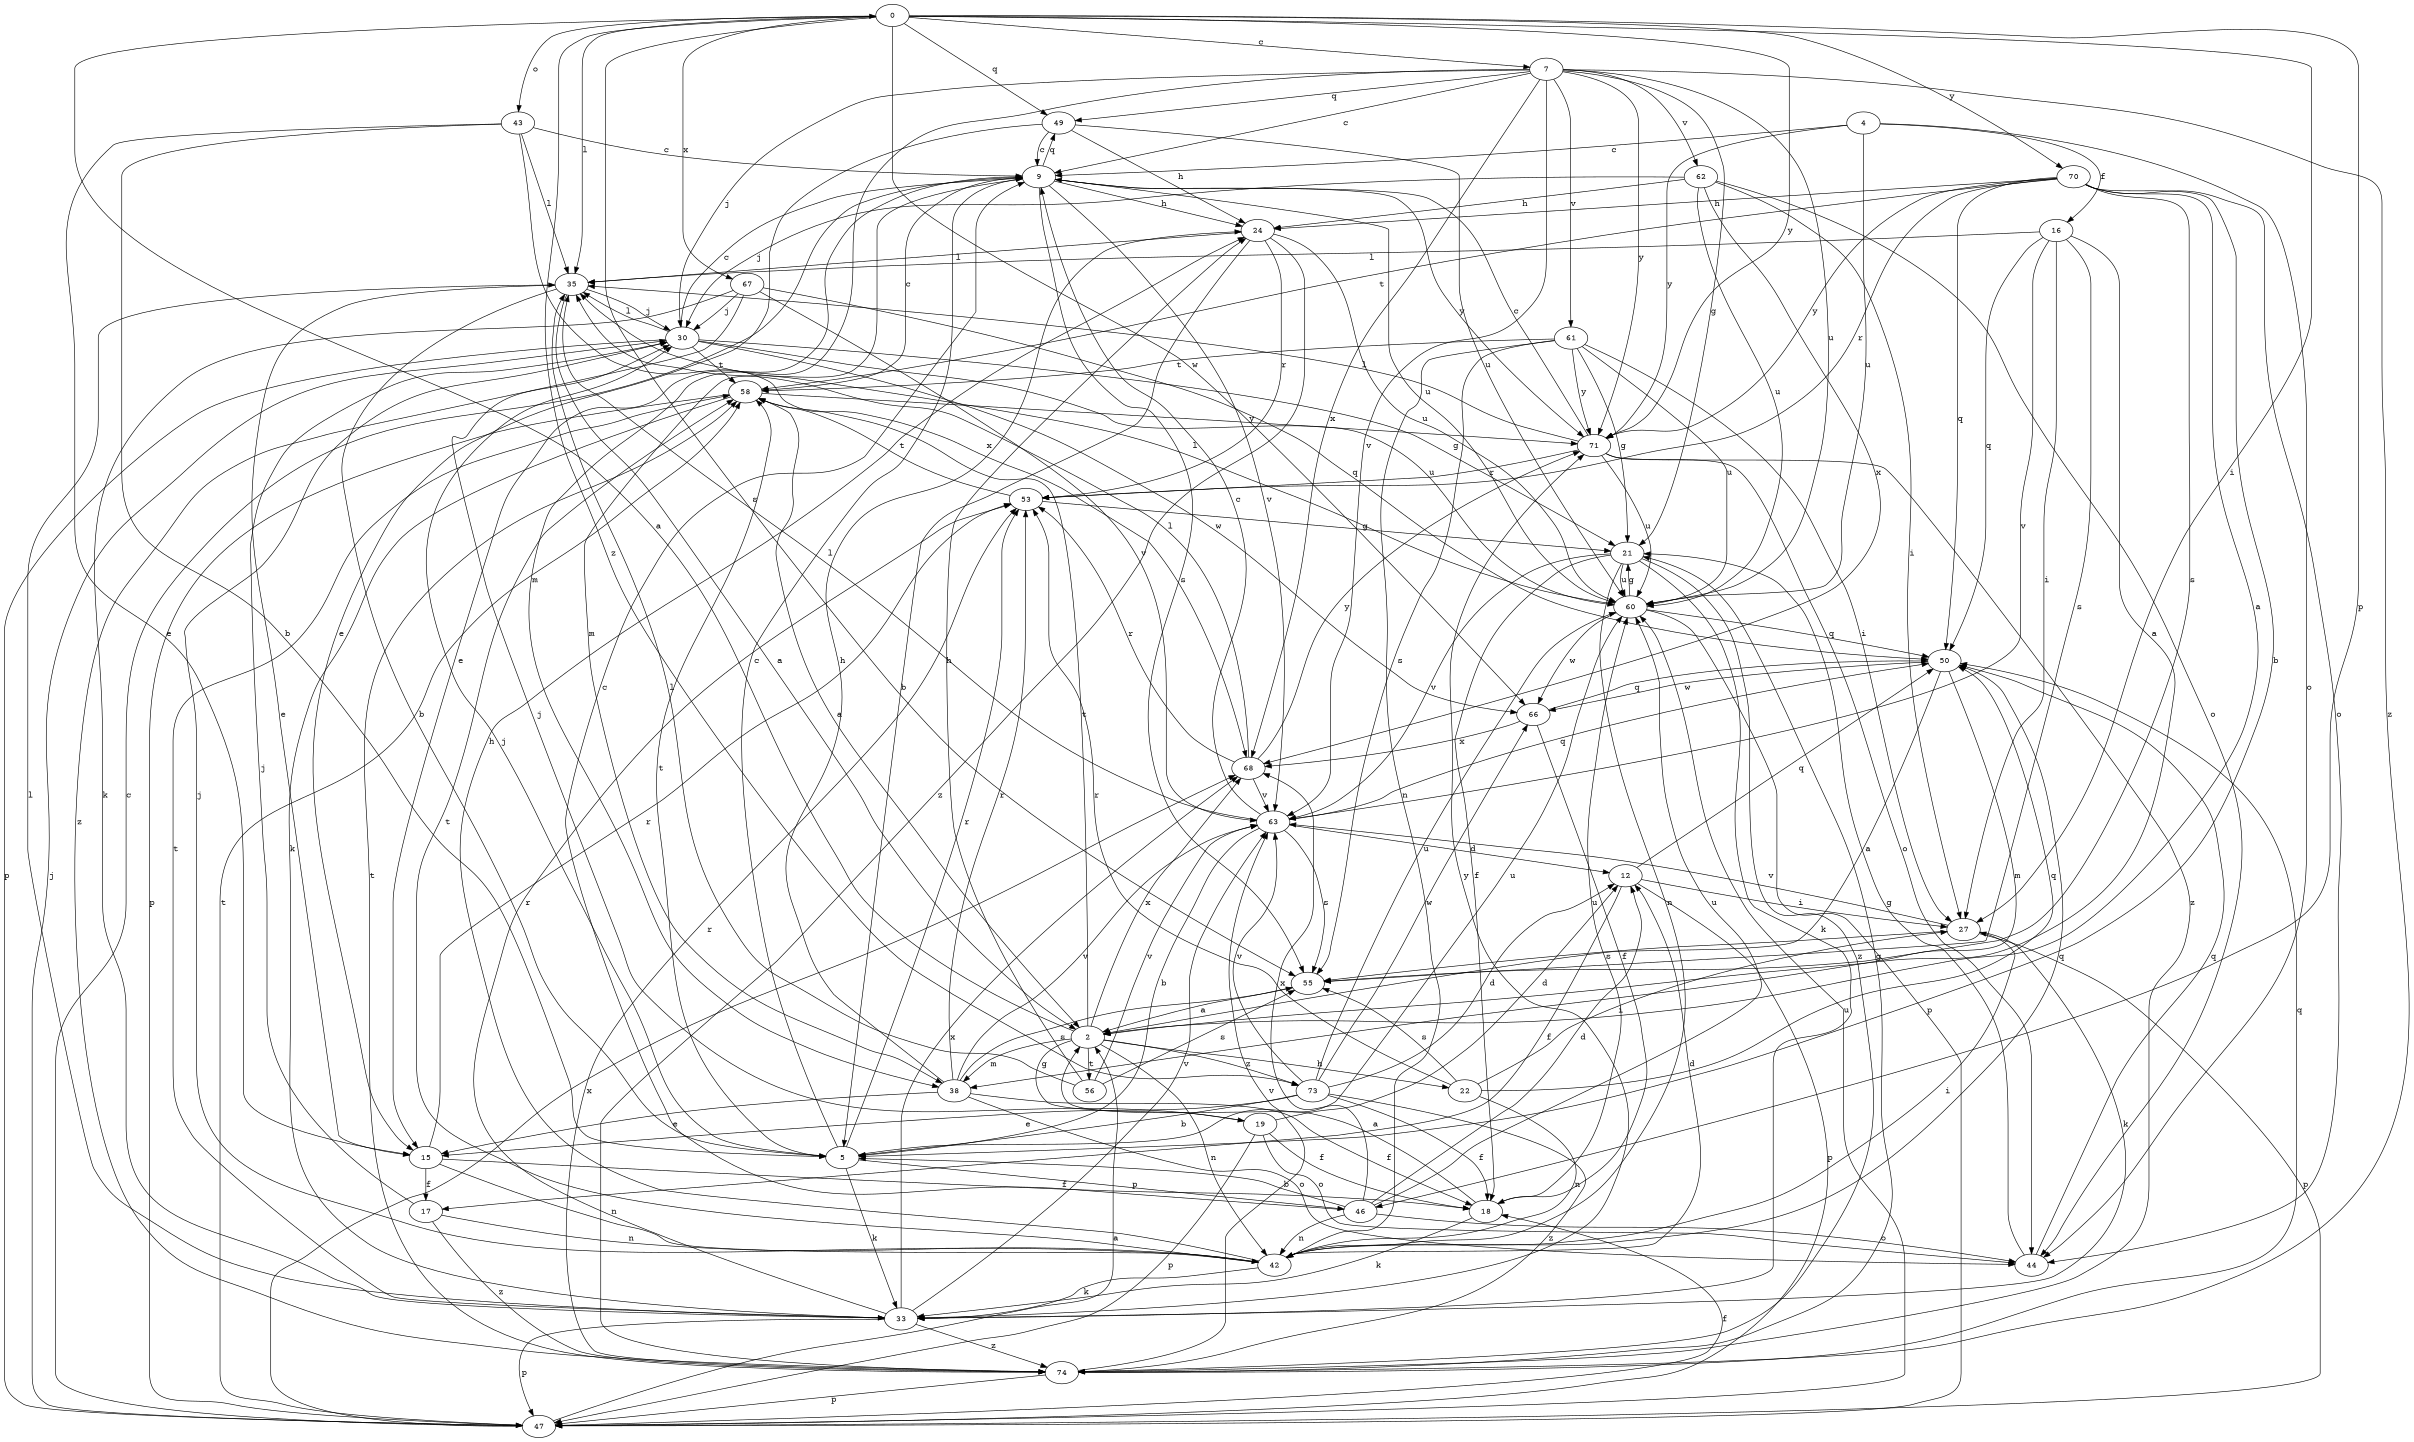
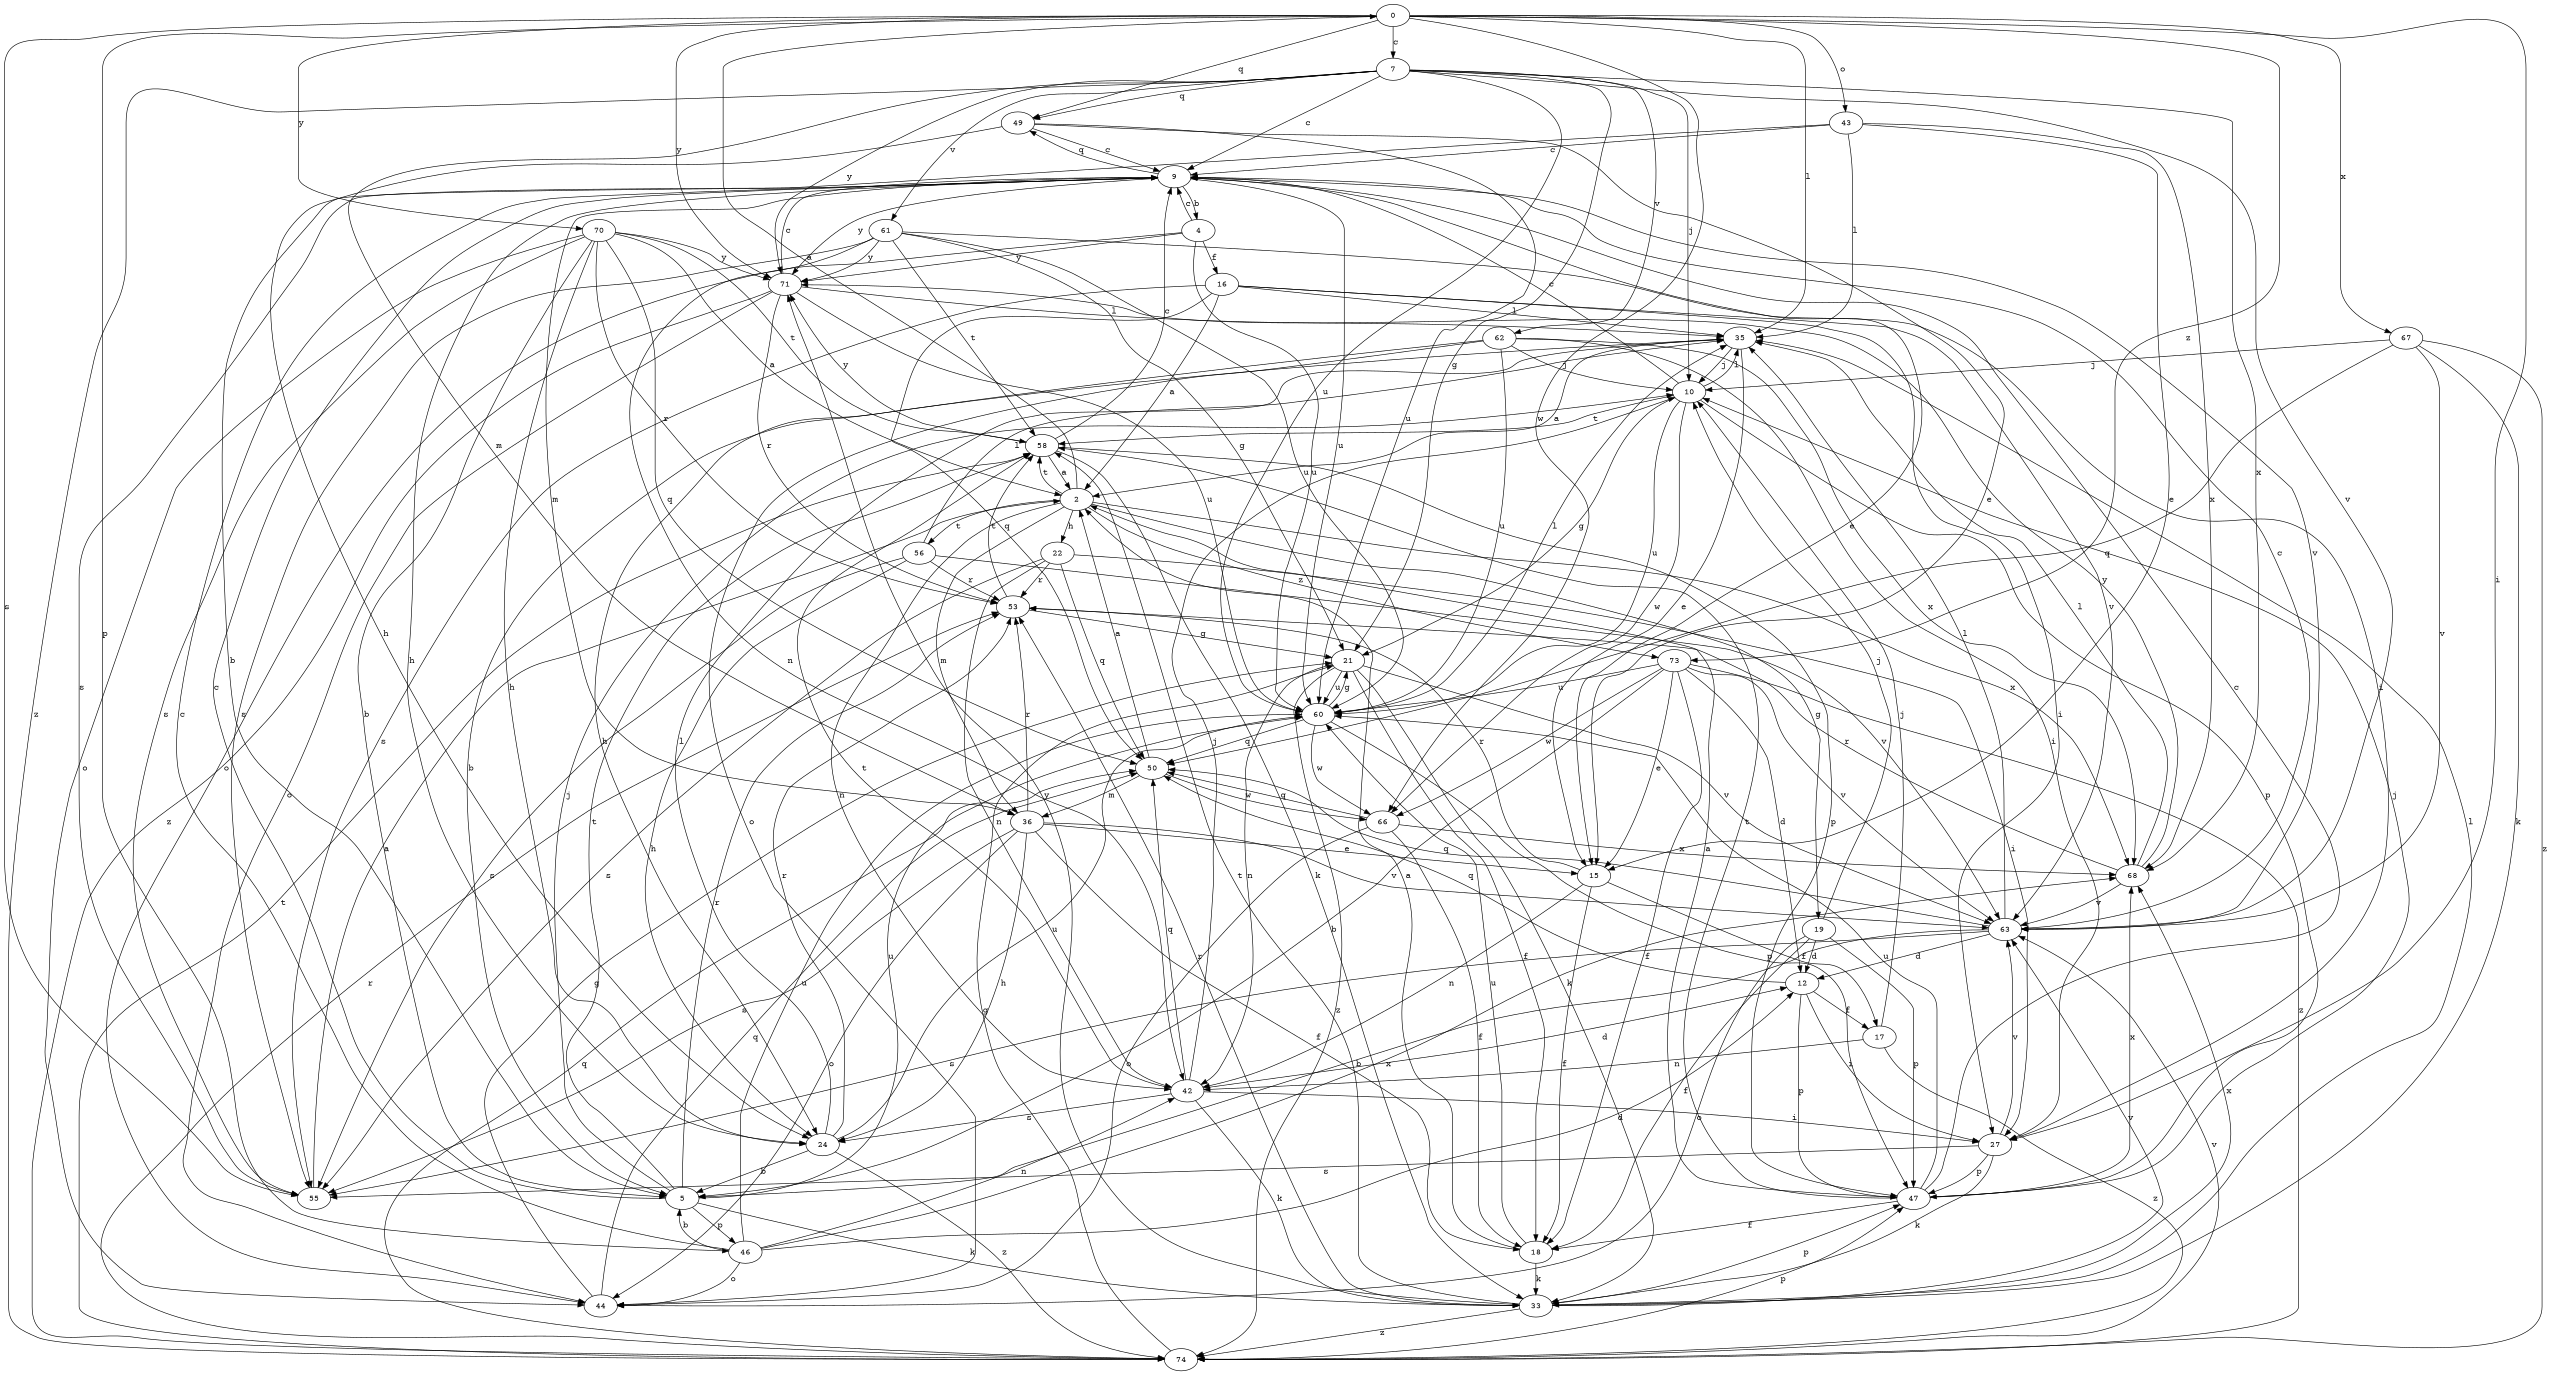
none -> (1191, 199)
(682, 338) -> (1689, 392)
none -> (961, 581)
(492, 741) -> (1029, 1118)
(954, 1091) -> (1027, 822)
none -> (1085, 1202)
